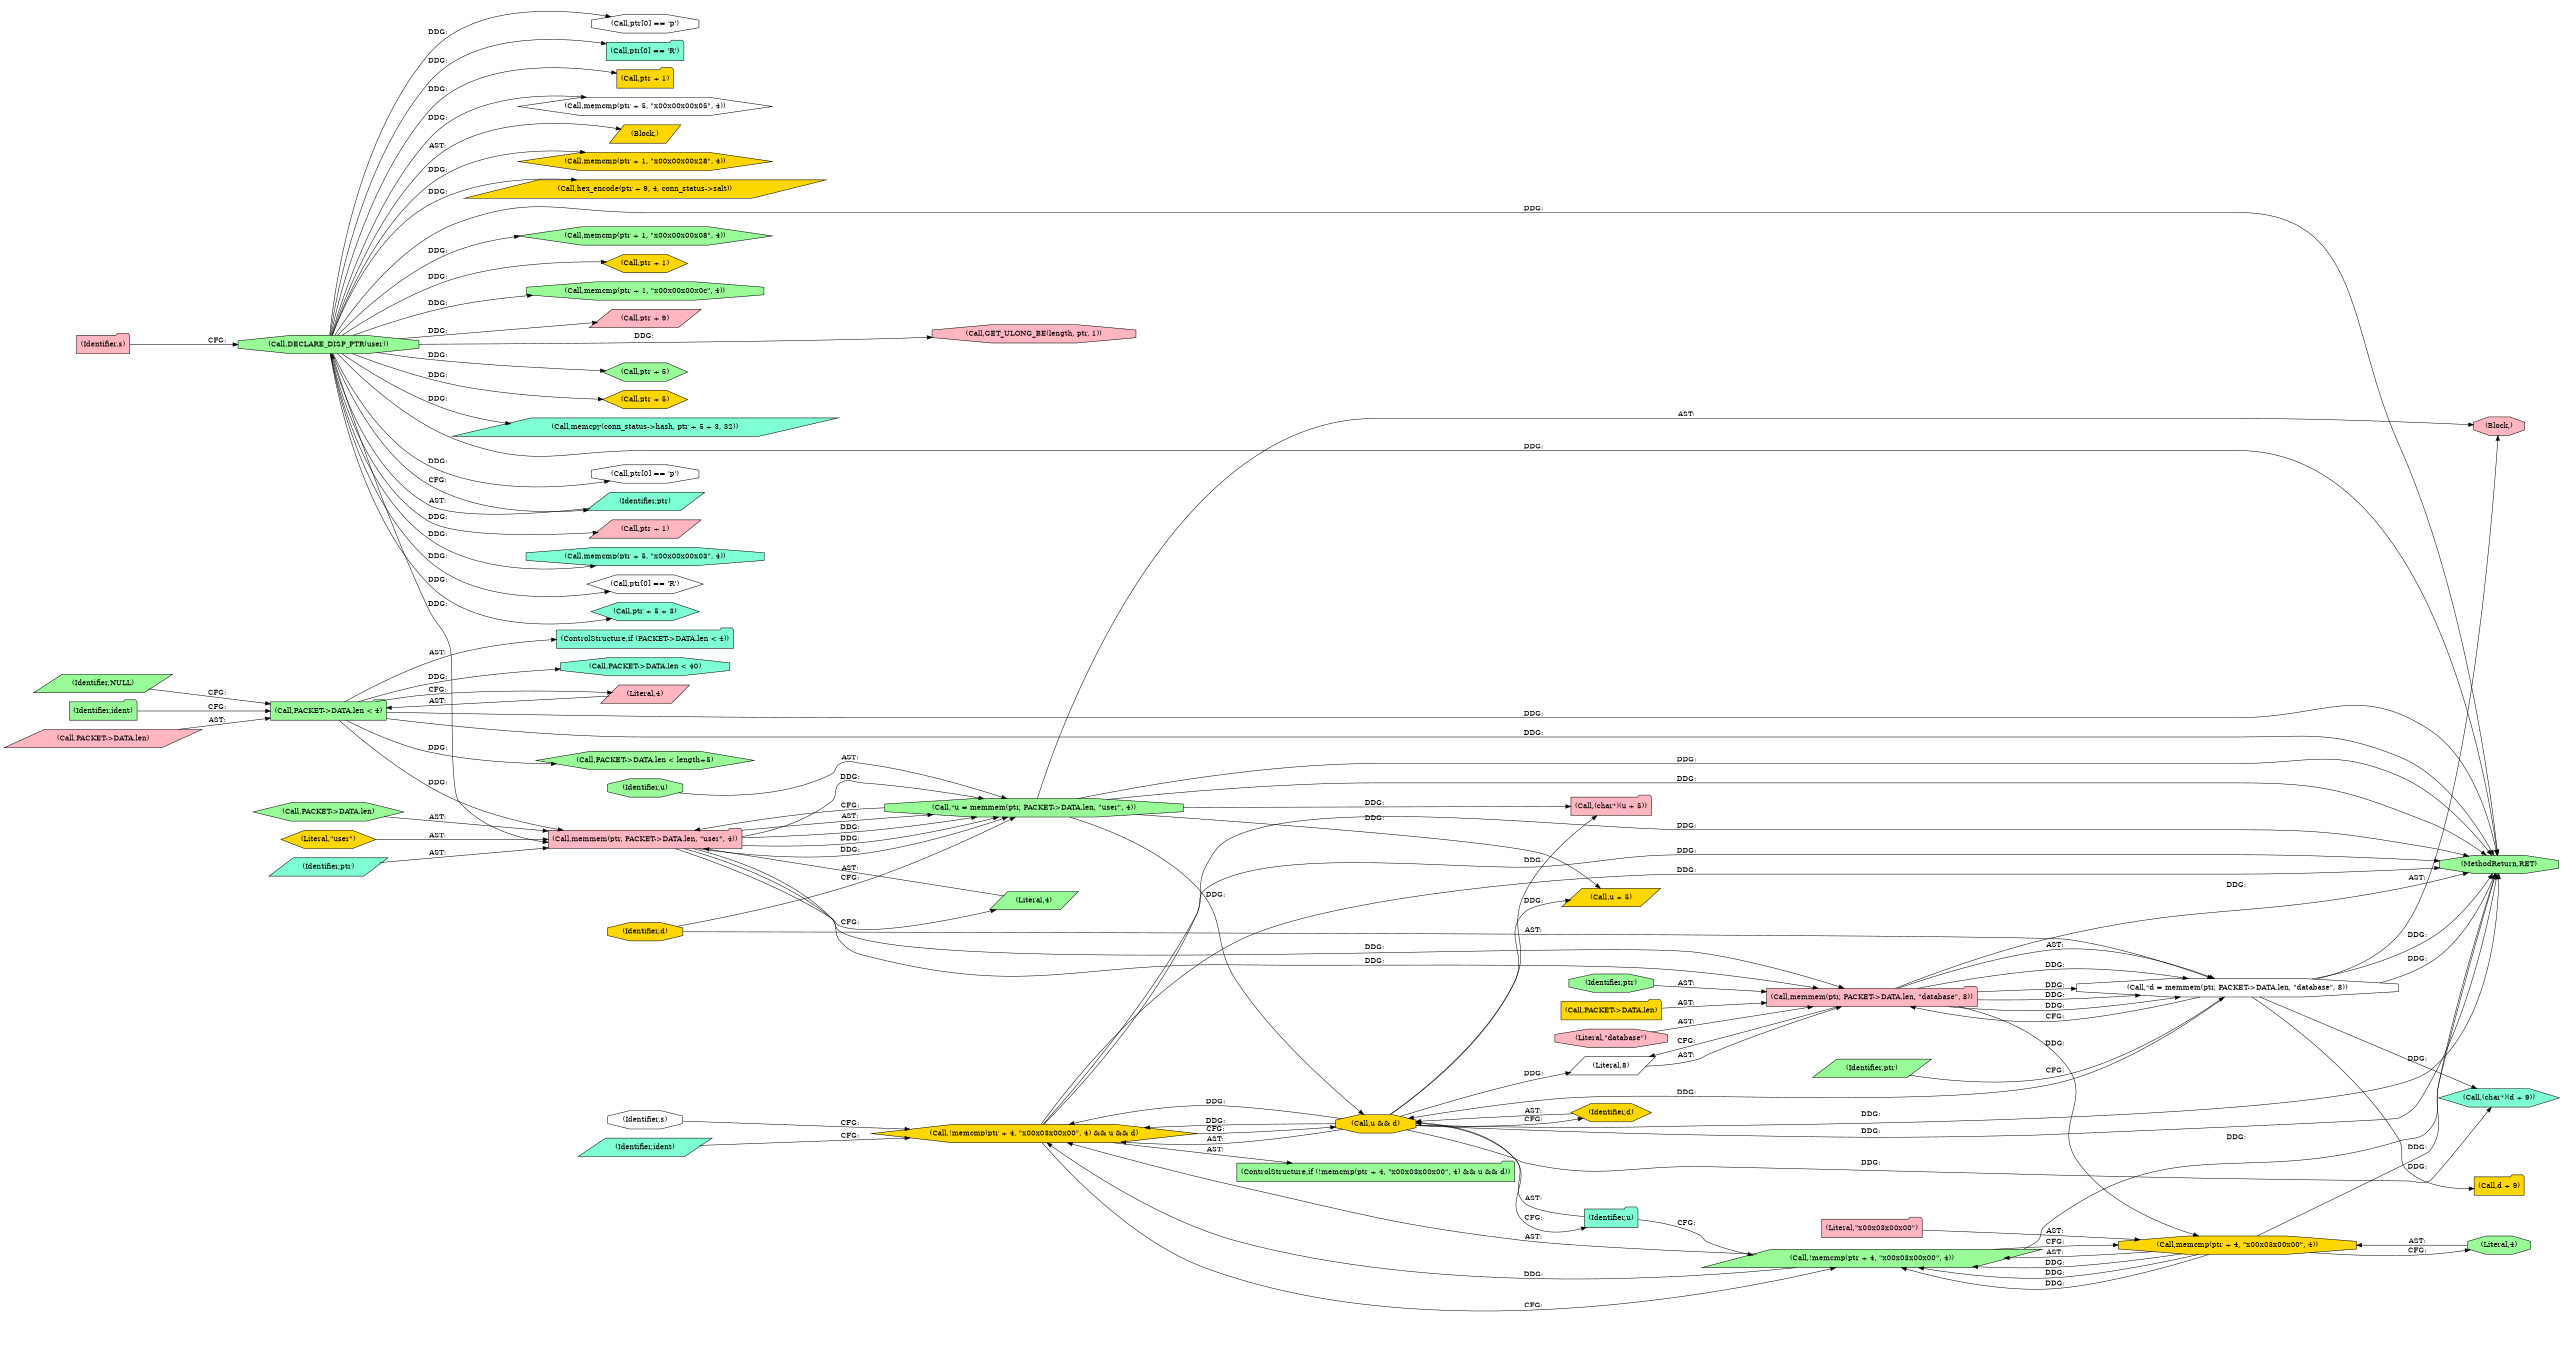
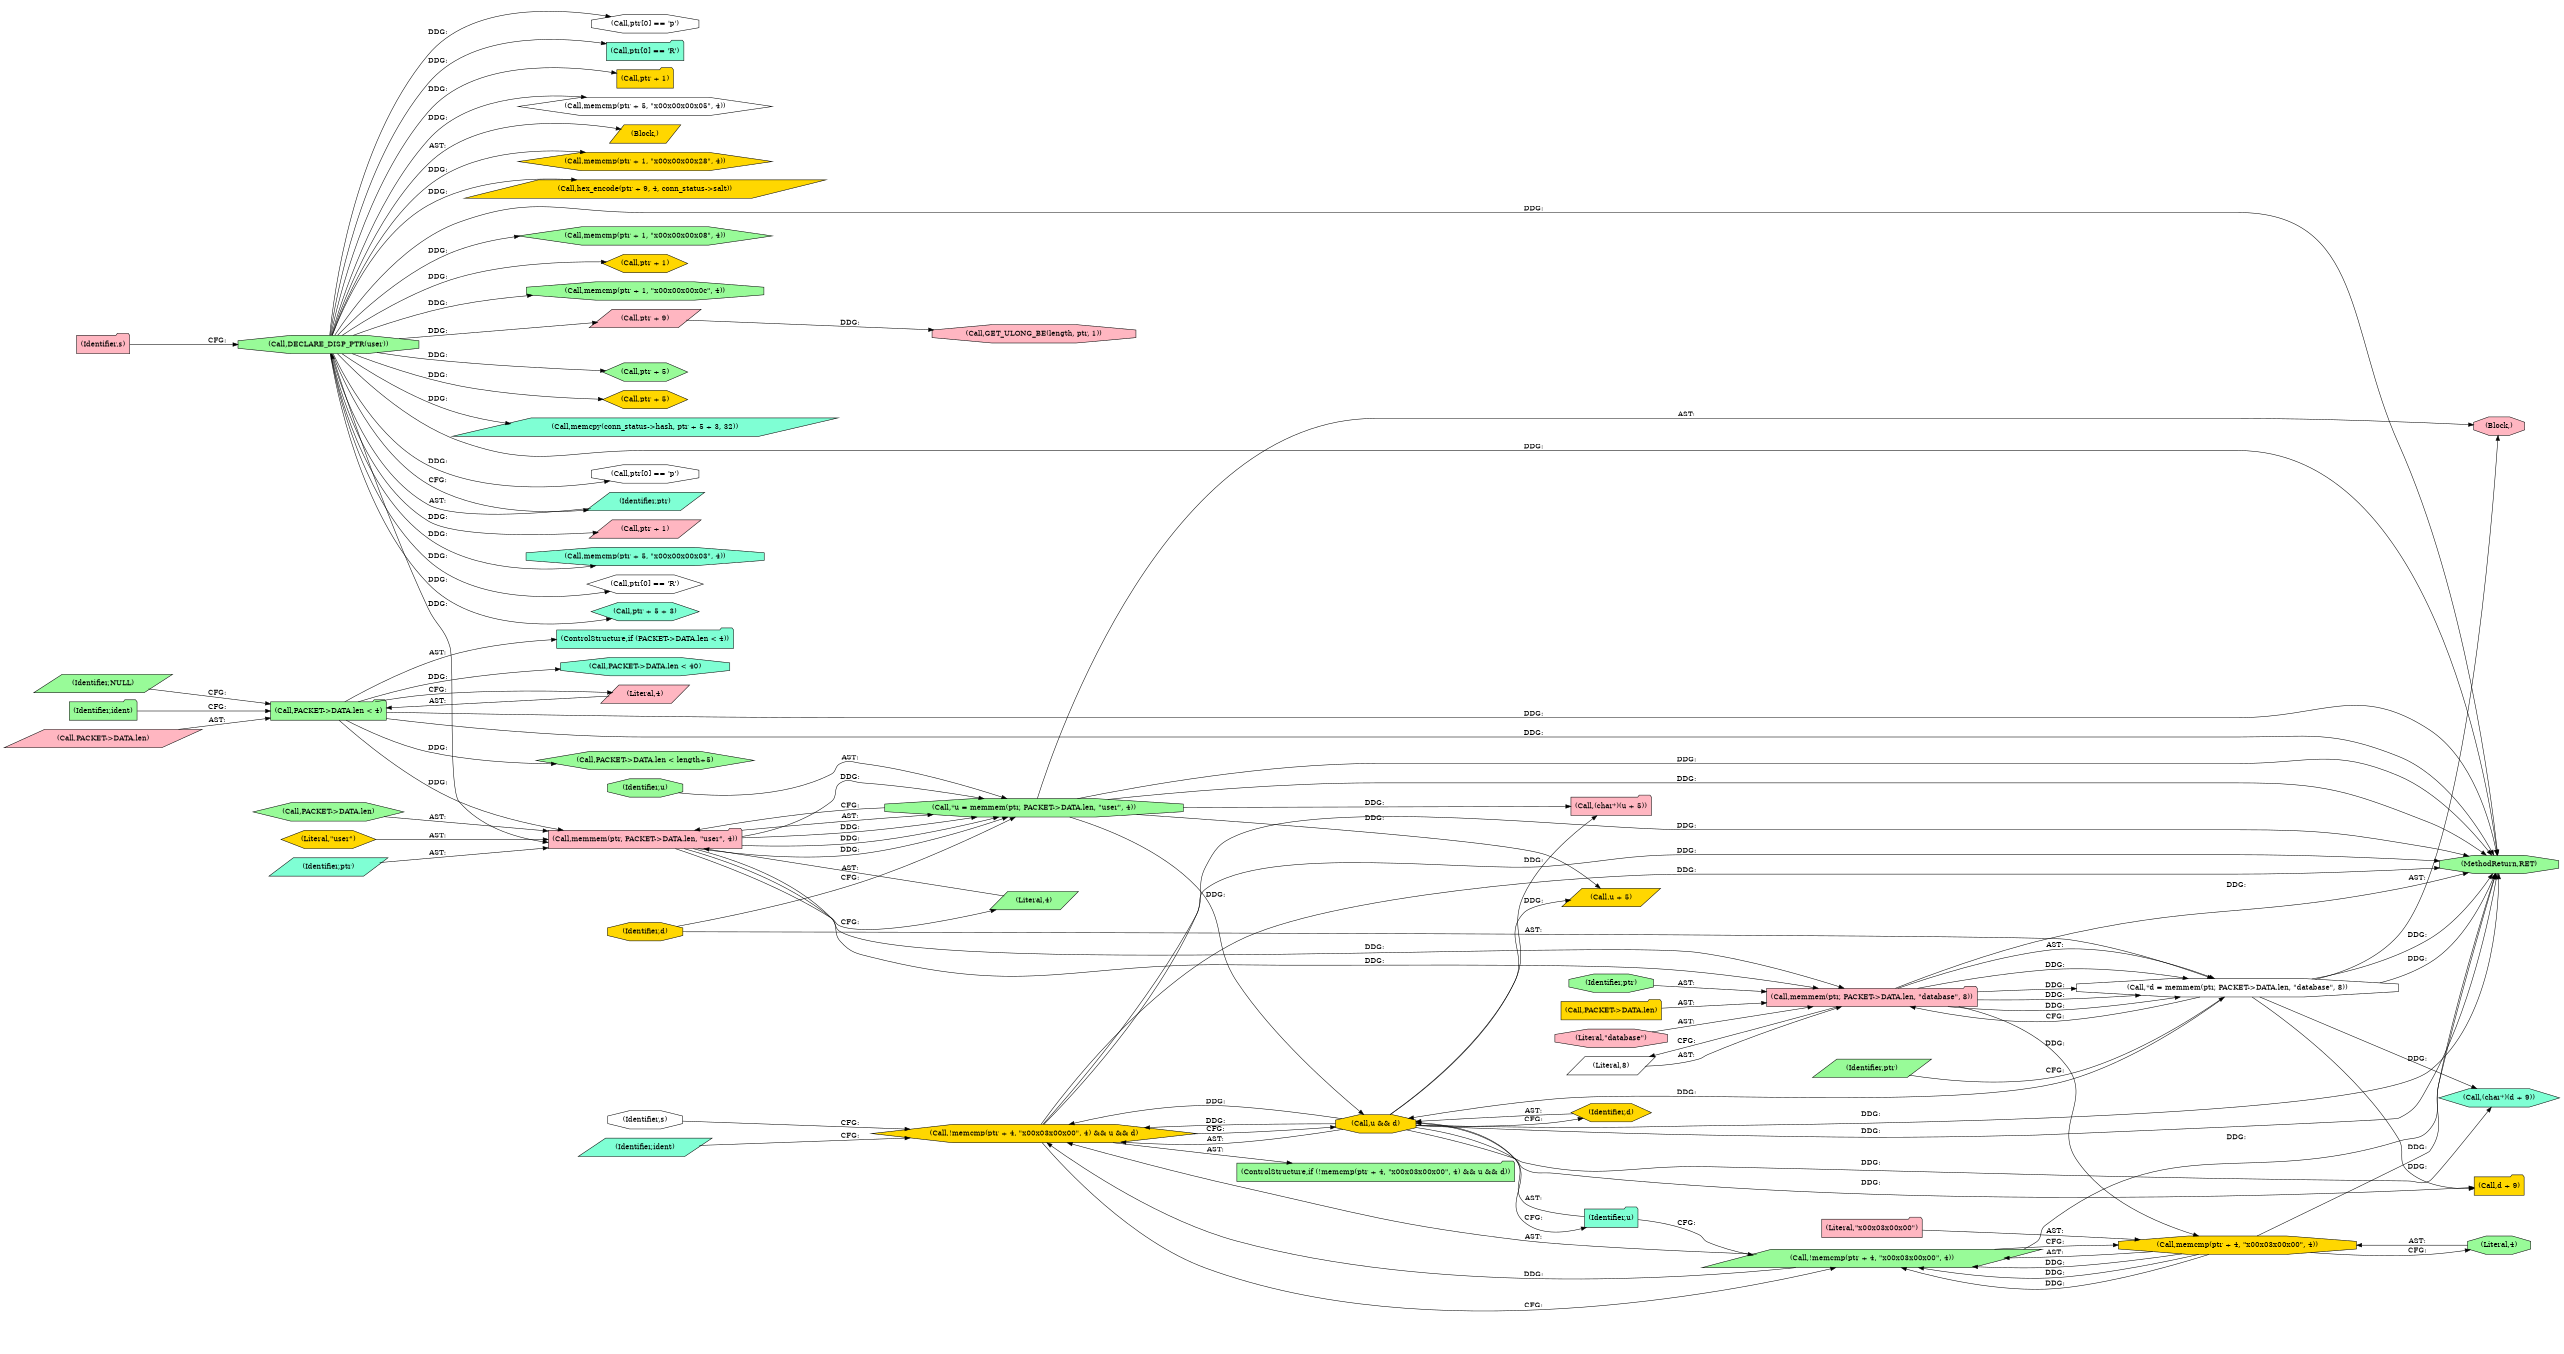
(673, 342) -> (807, 325)
(1482, 1093) -> (1937, 1196)
